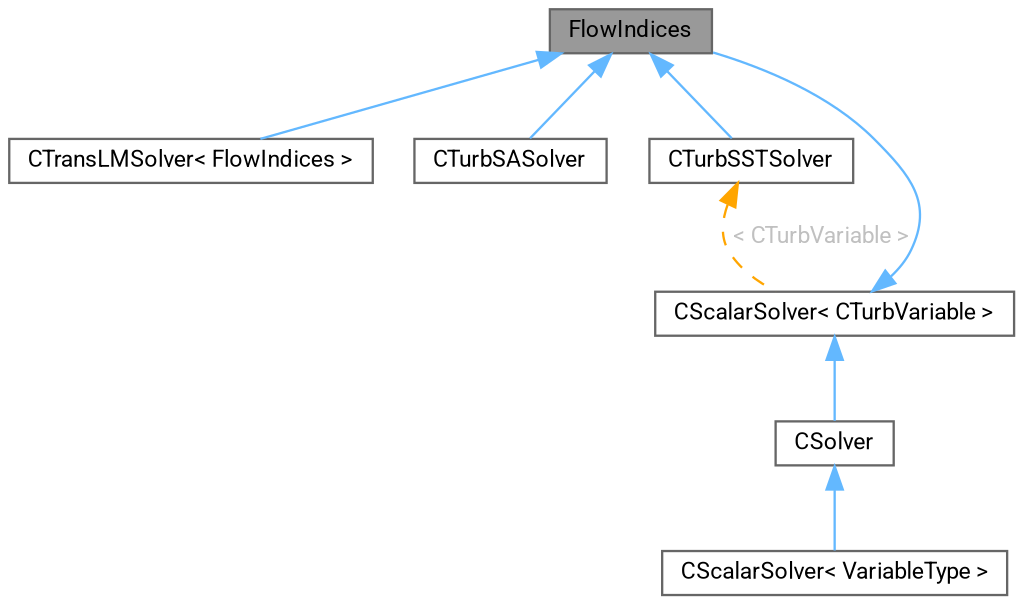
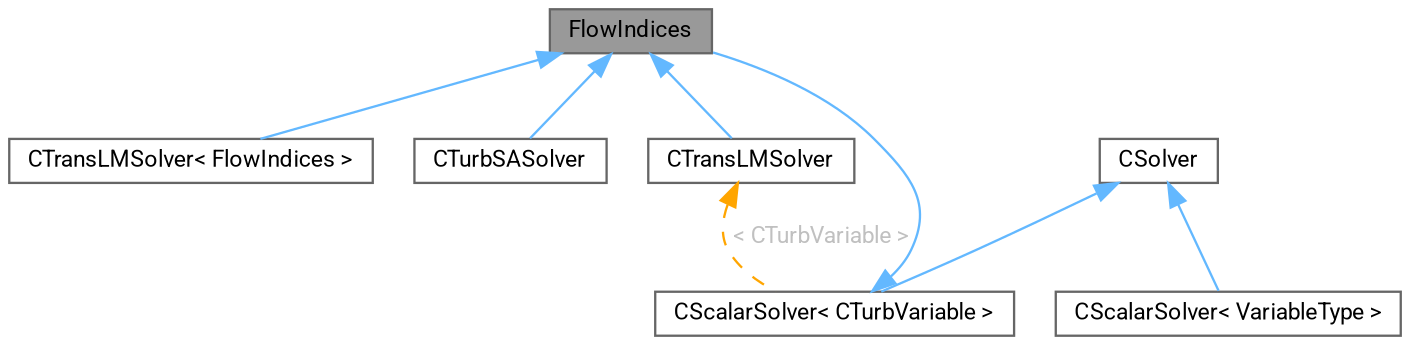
(751, 161) -> (751, 161)
(835, 391) -> (990, 244)
